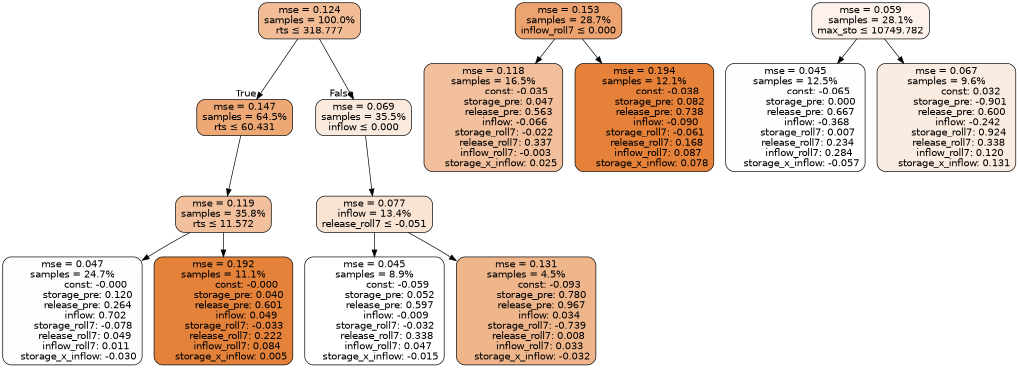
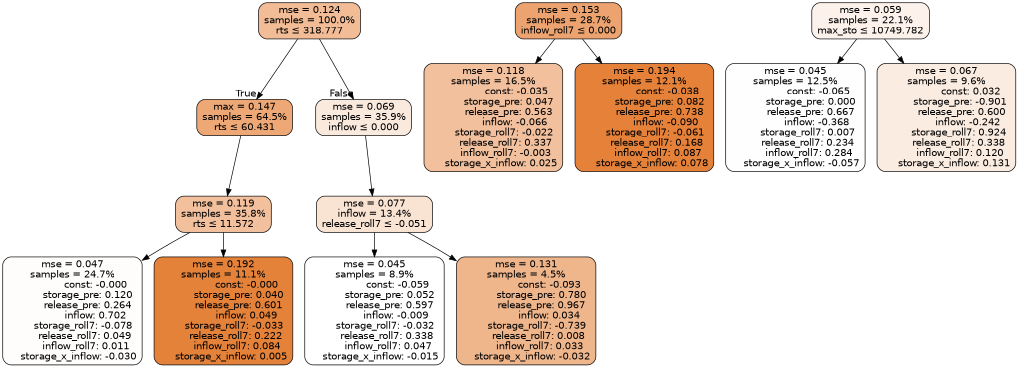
(871, 21) -> (871, 21)
(245, 118) -> (245, 118)
(364, 118) -> (364, 118)
